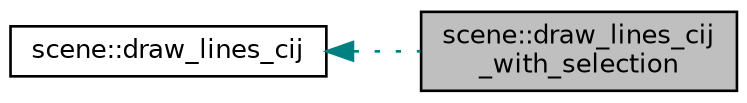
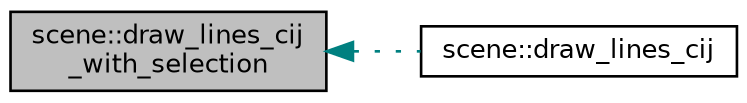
(387, 51) -> (387, 51)
